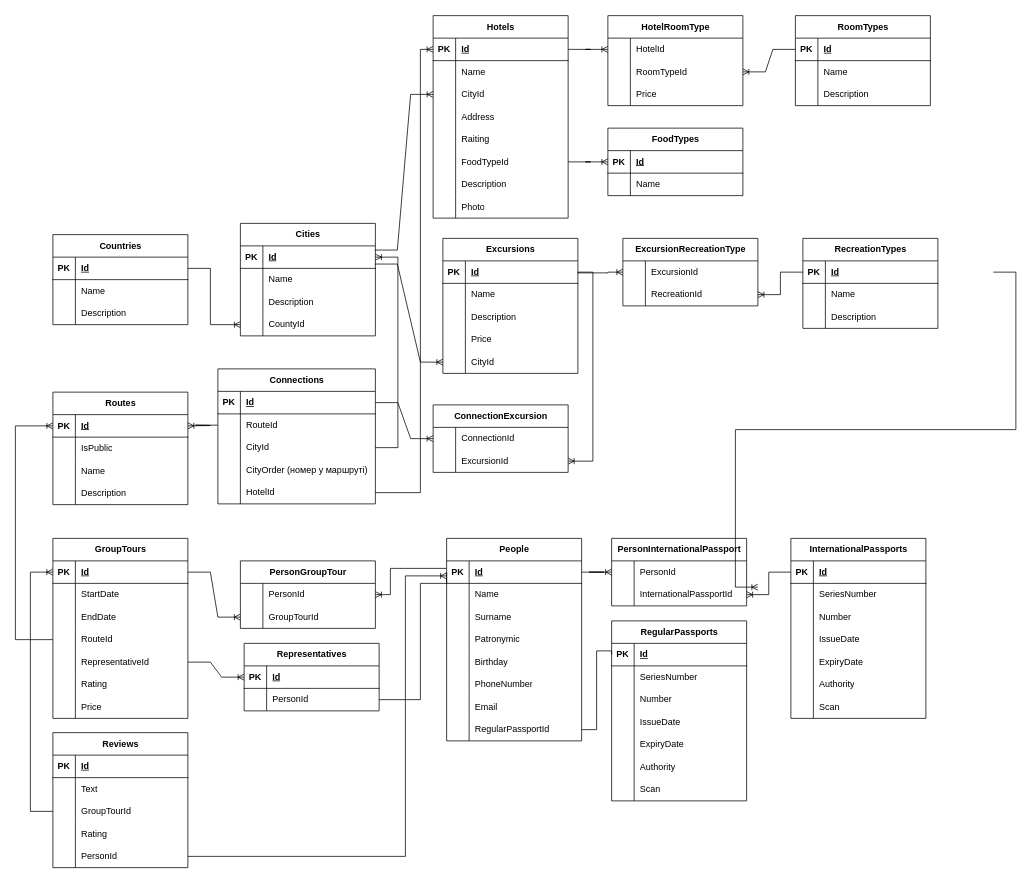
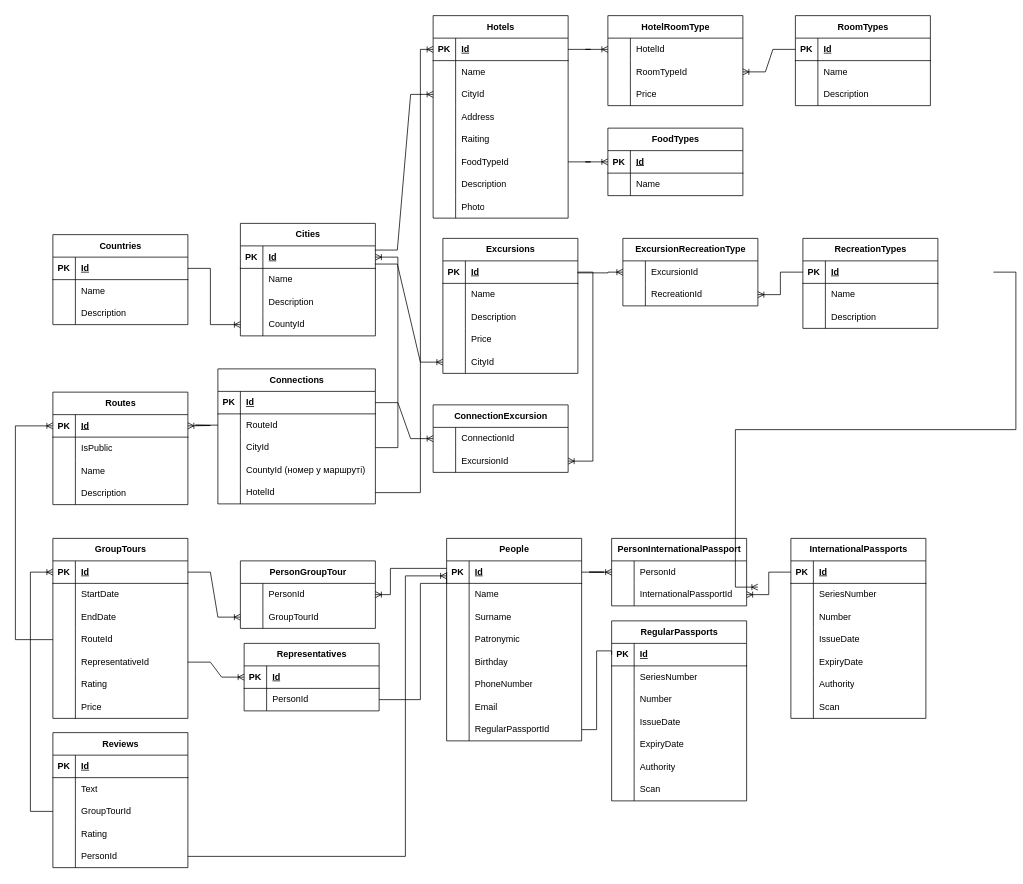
(311, 470) -> (311, 470)
